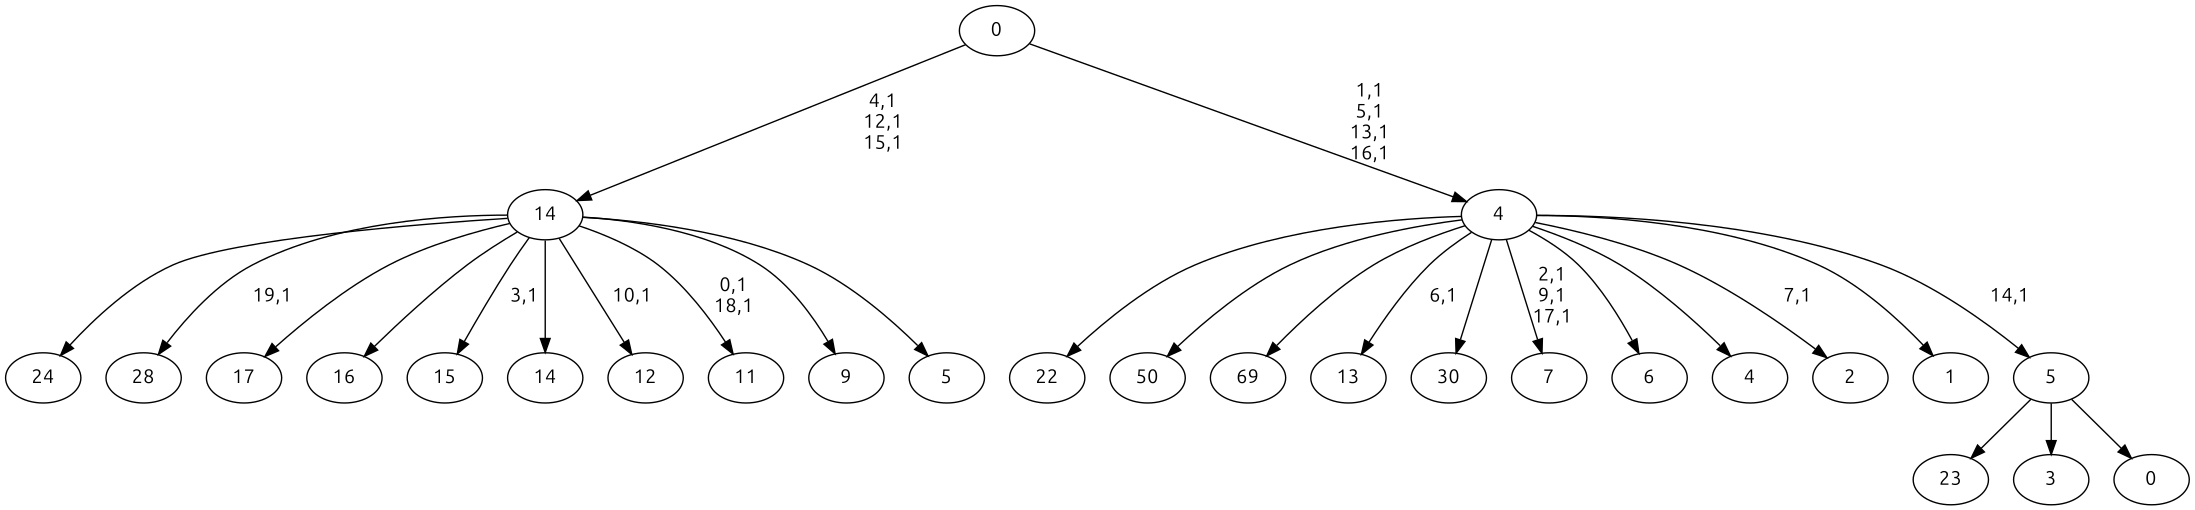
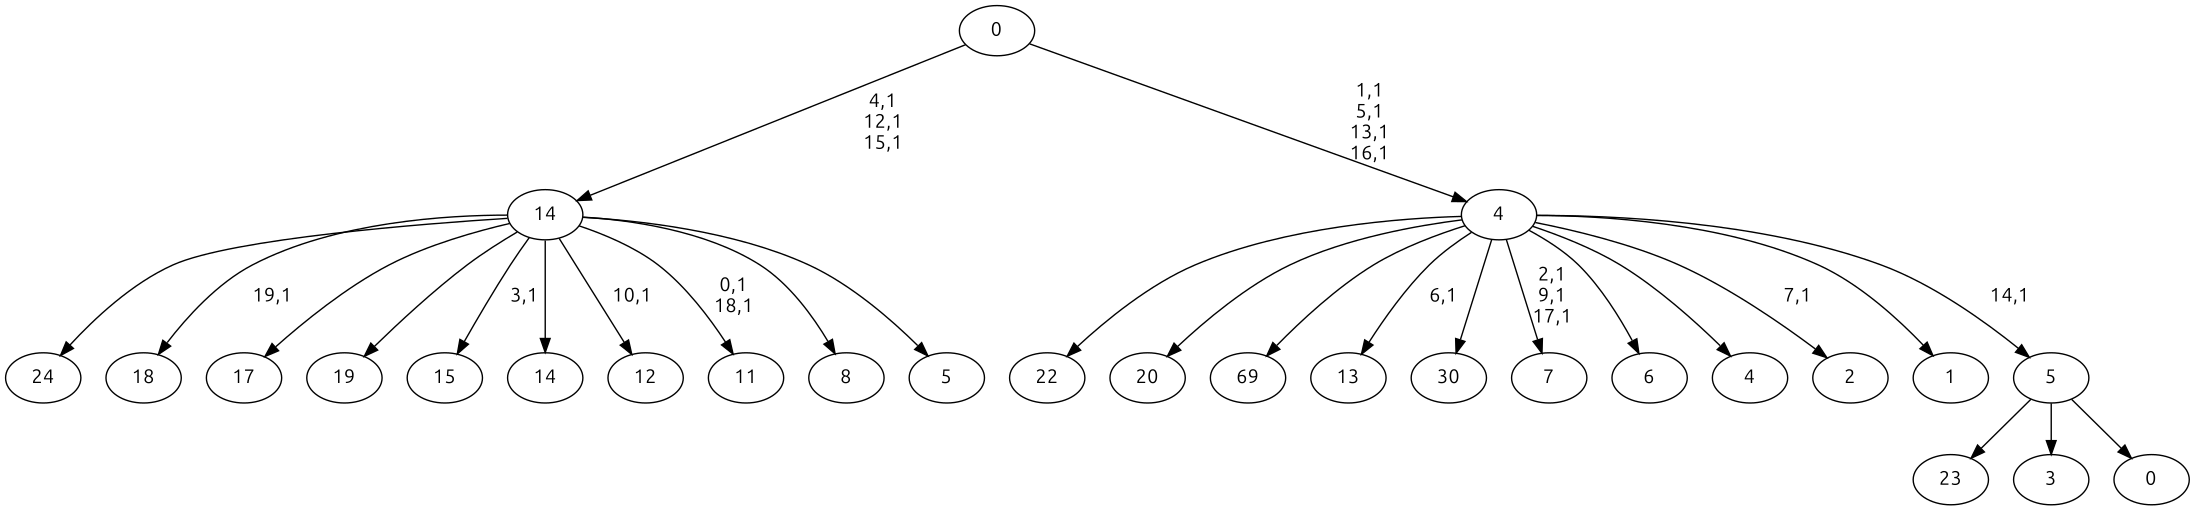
(144, 378) -> (144, 378)
(344, 378) -> (344, 378)
(846, 378) -> (846, 378)
(1148, 378) -> (1148, 378)
